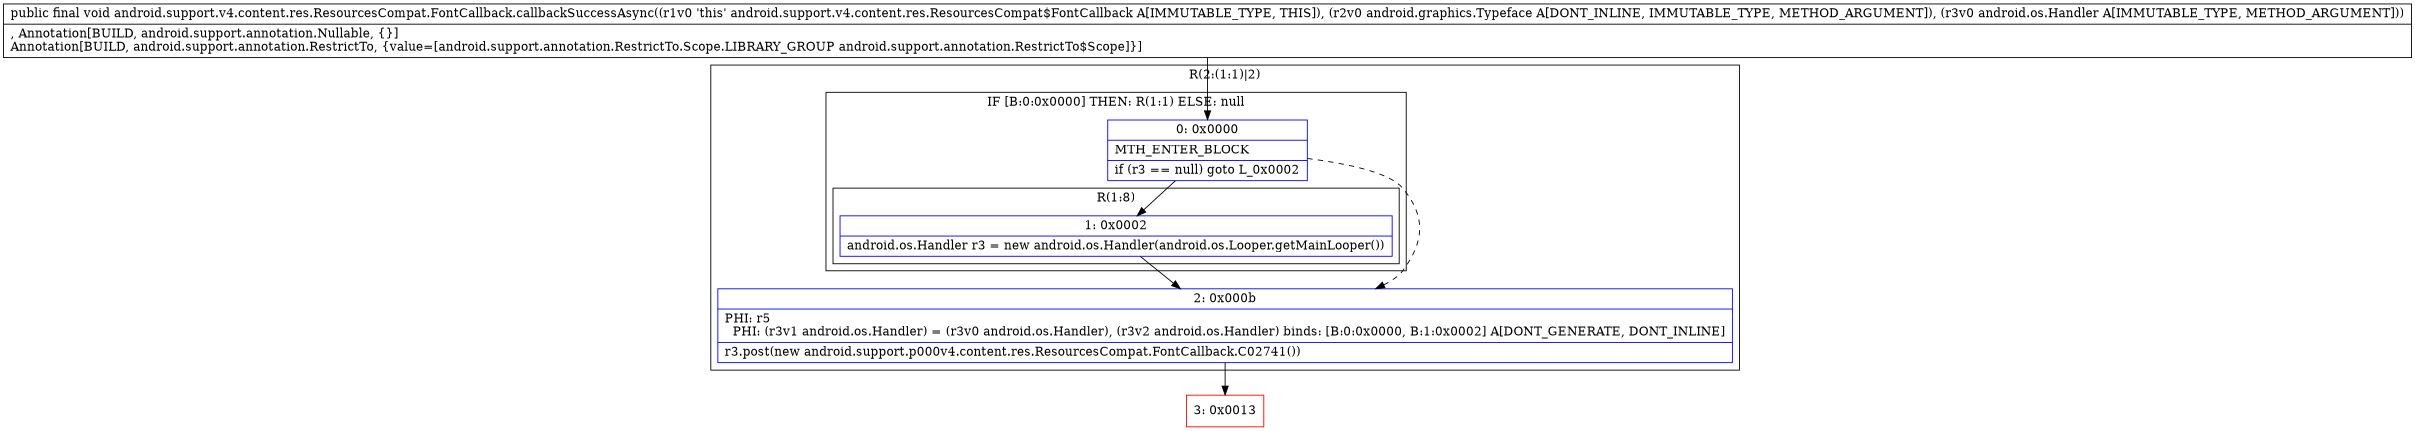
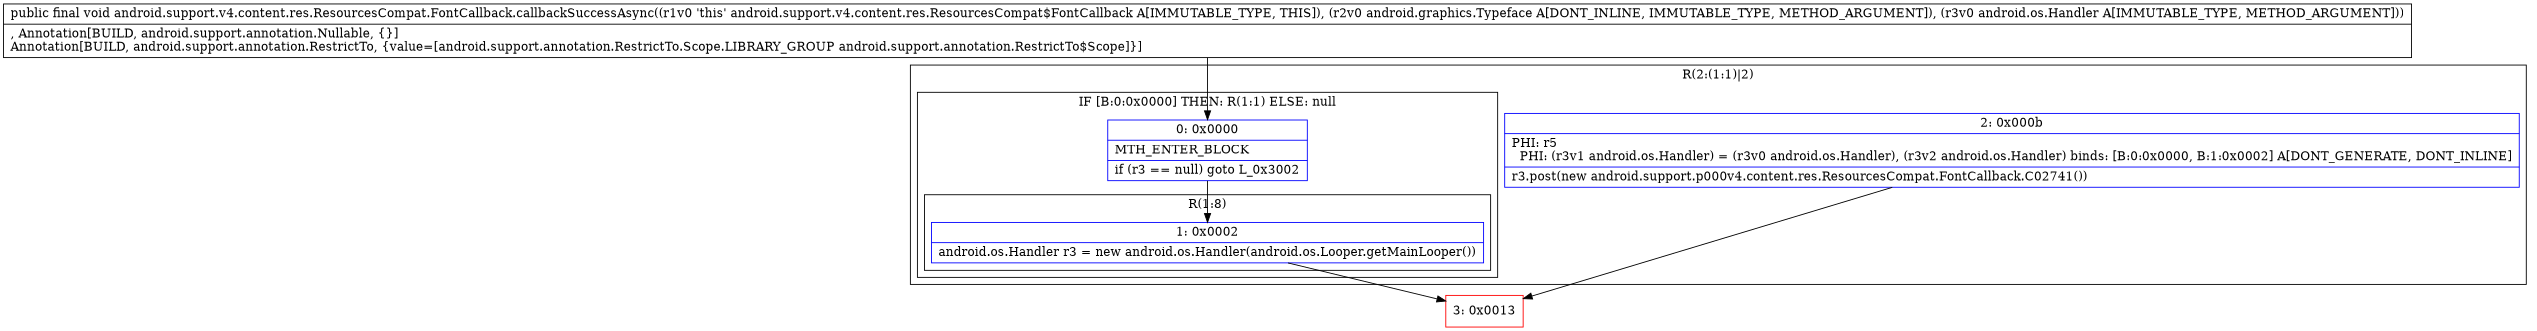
(1208, 170) -> (1208, 170)
(1412, 203) -> none
(1165, 276) -> (1400, 290)
